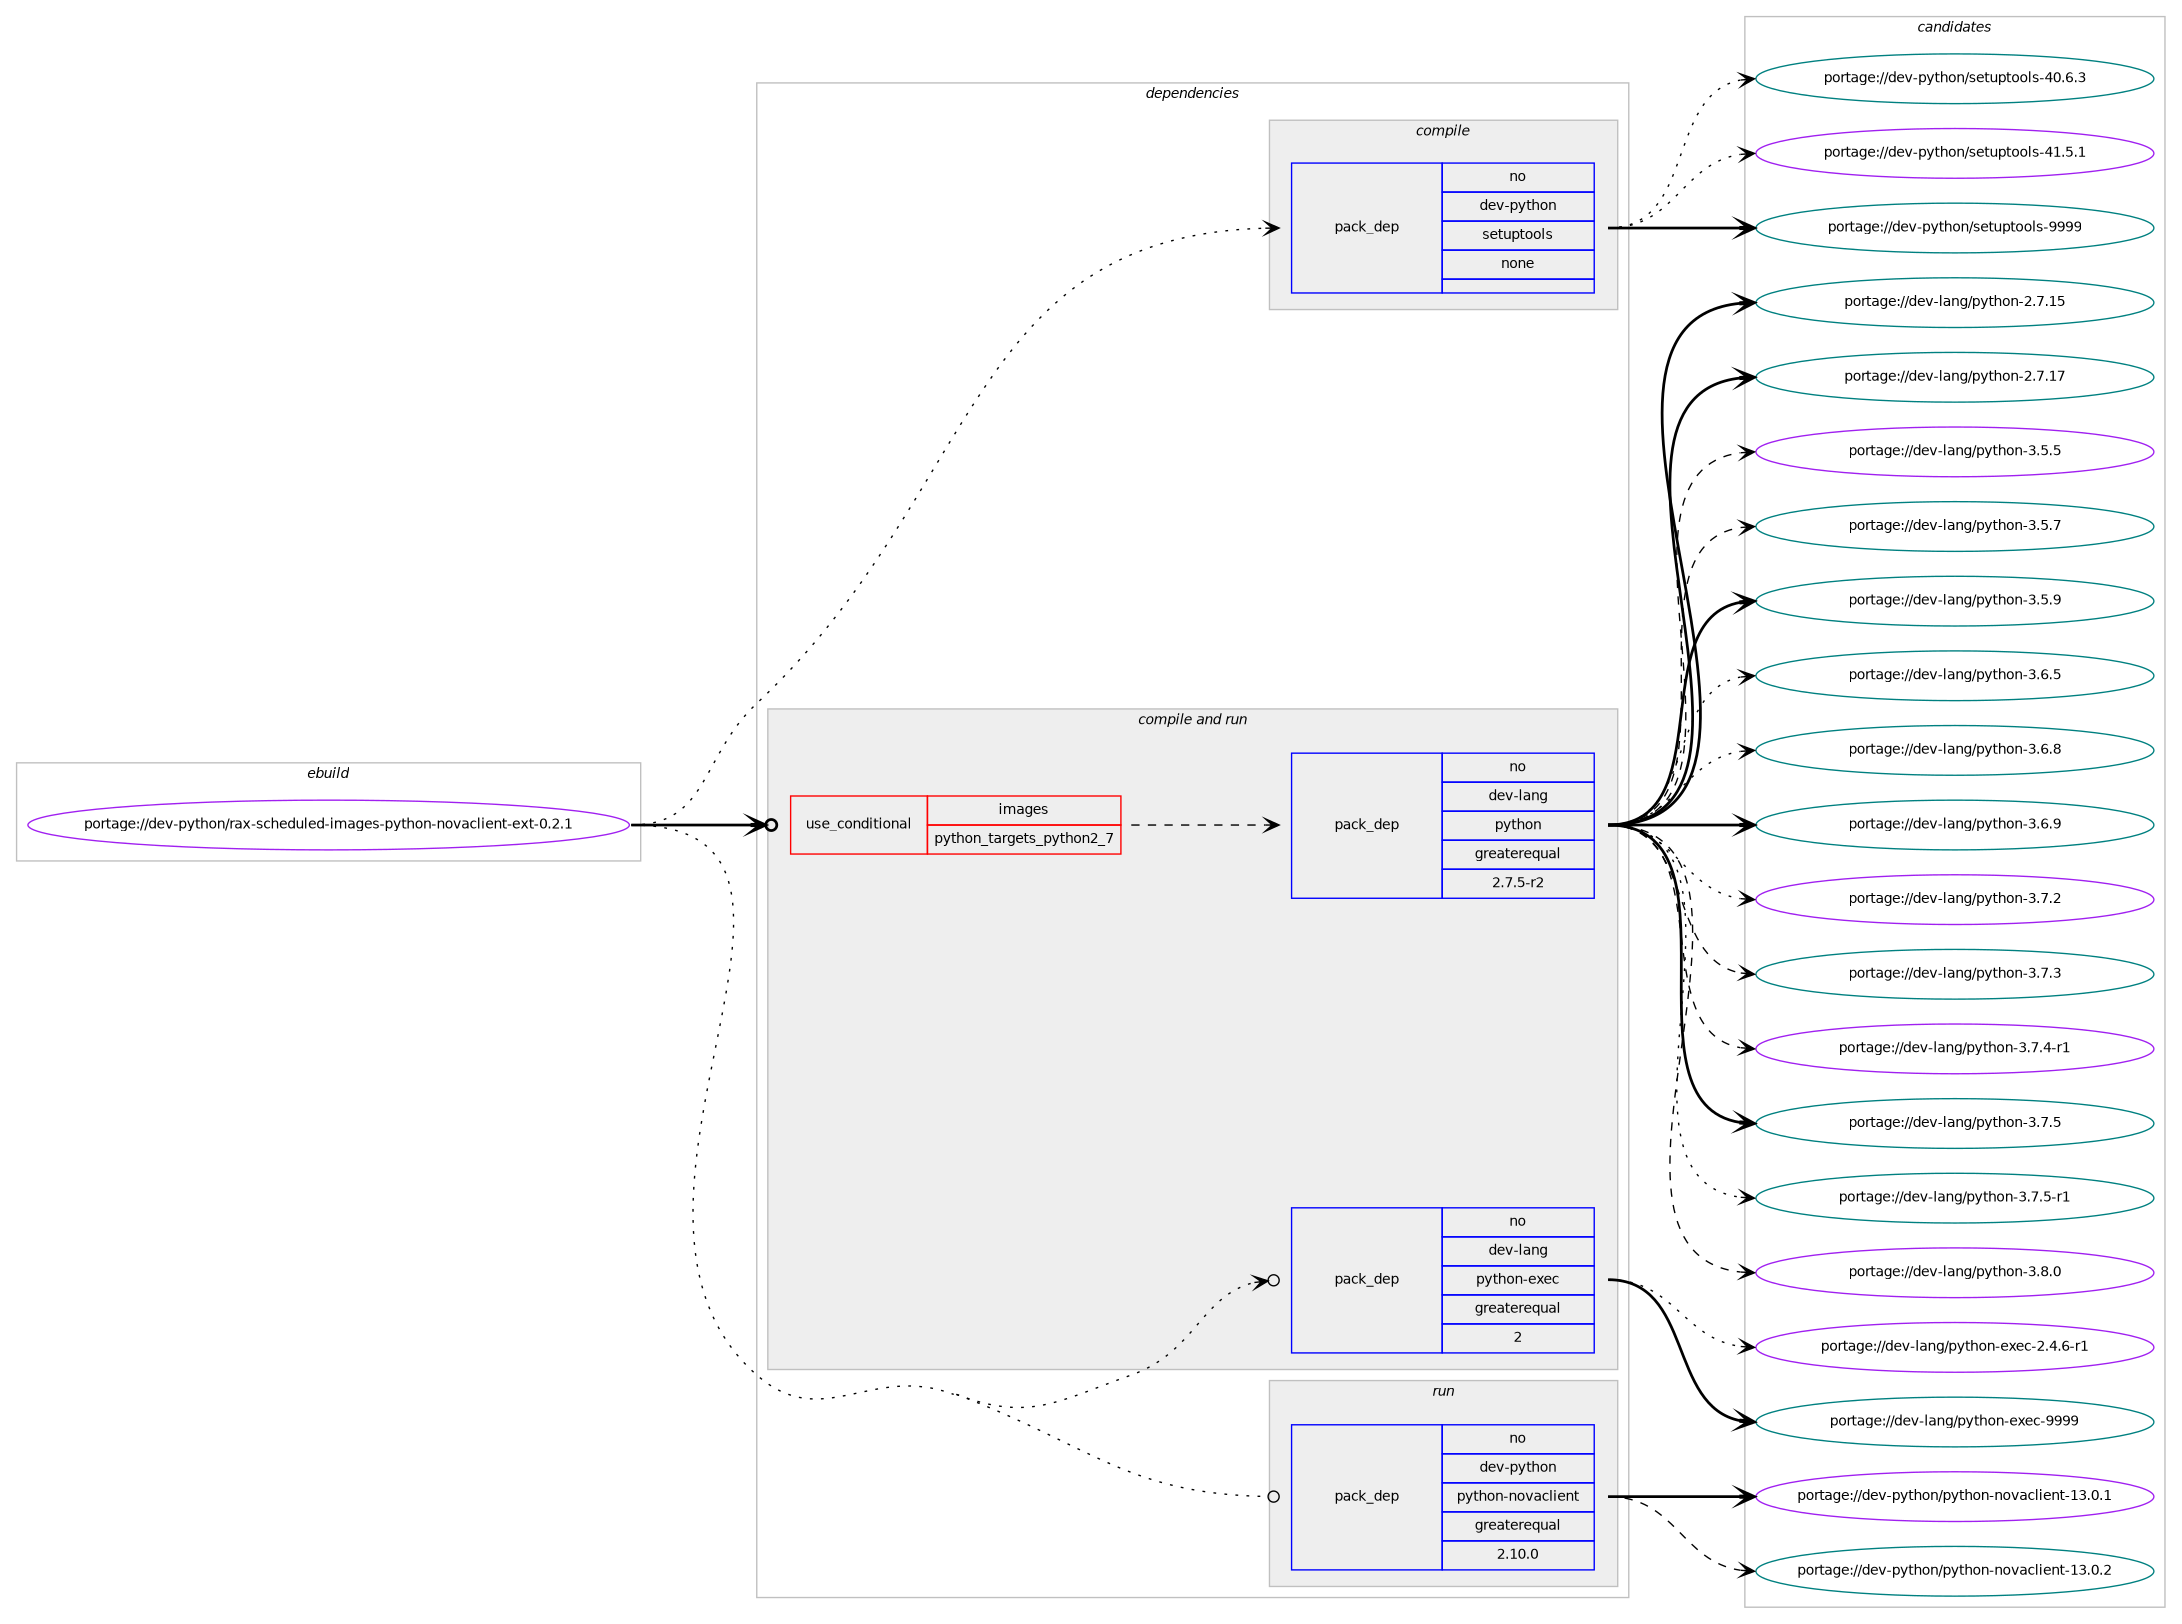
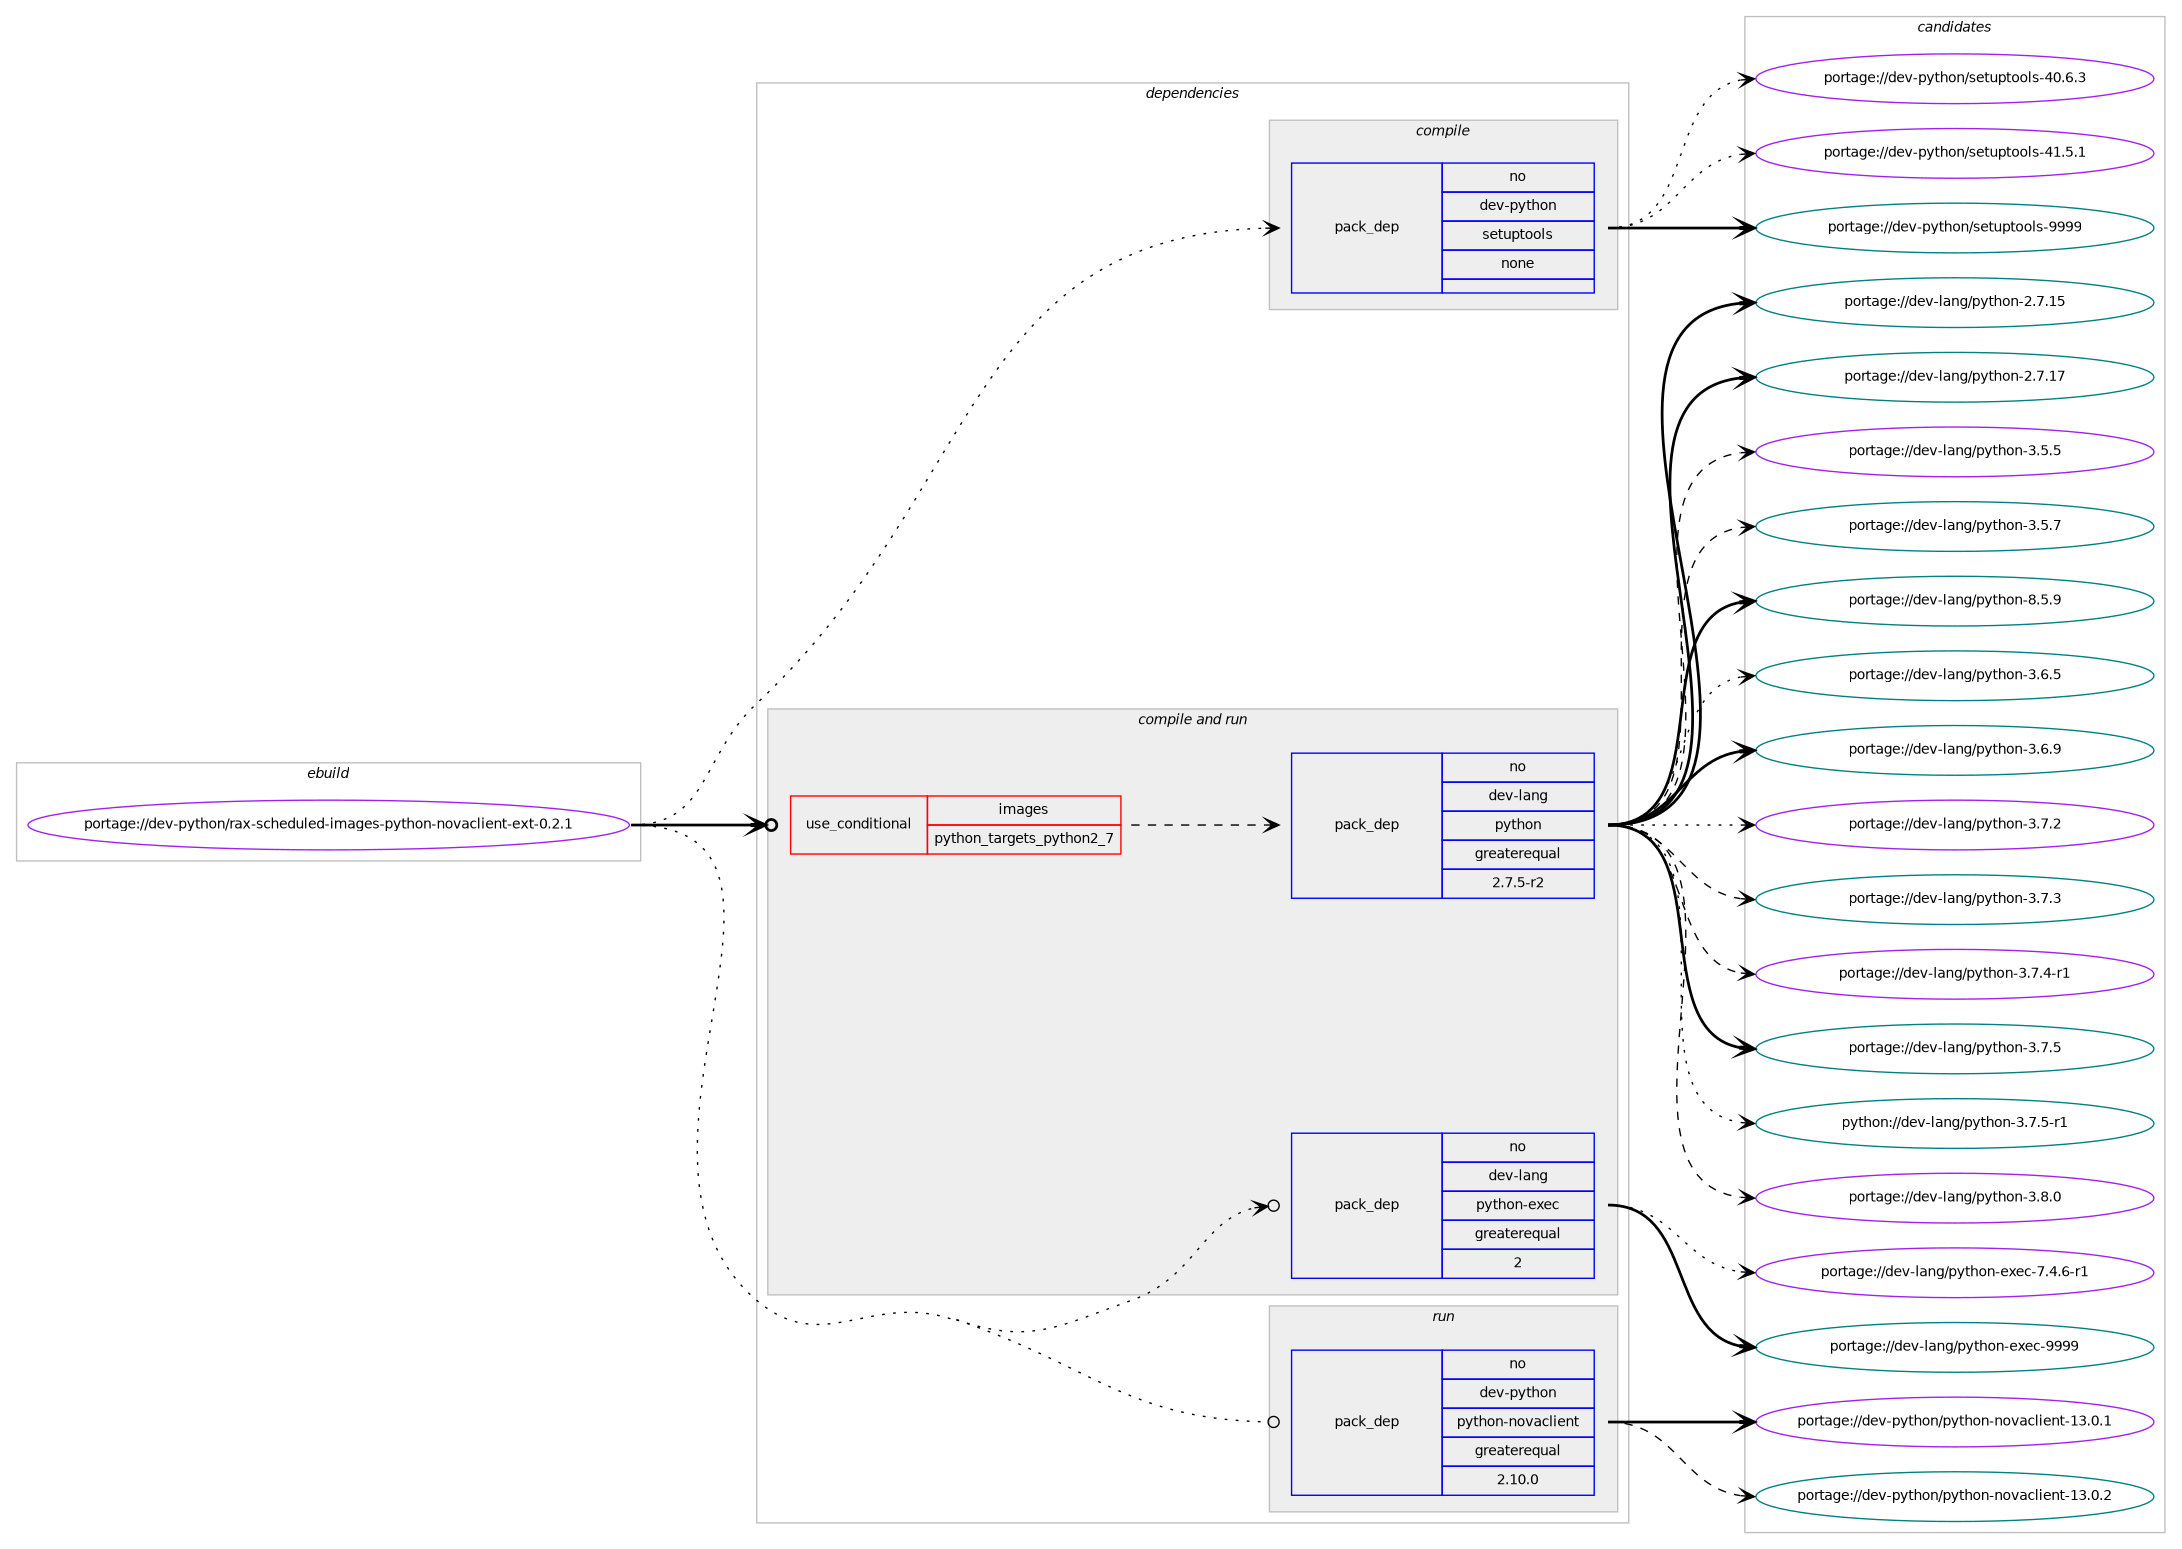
(1955, 79) -> (1955, 79)
(1955, 601) -> (1955, 601)
(1955, 750) -> none
(1955, 1198) -> (1955, 1124)
(1955, 1347) -> (1955, 1273)
